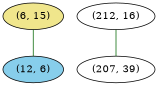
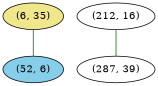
(33, 16) -> (33, 16)
(33, 69) -> (33, 69)
(116, 69) -> (116, 69)
